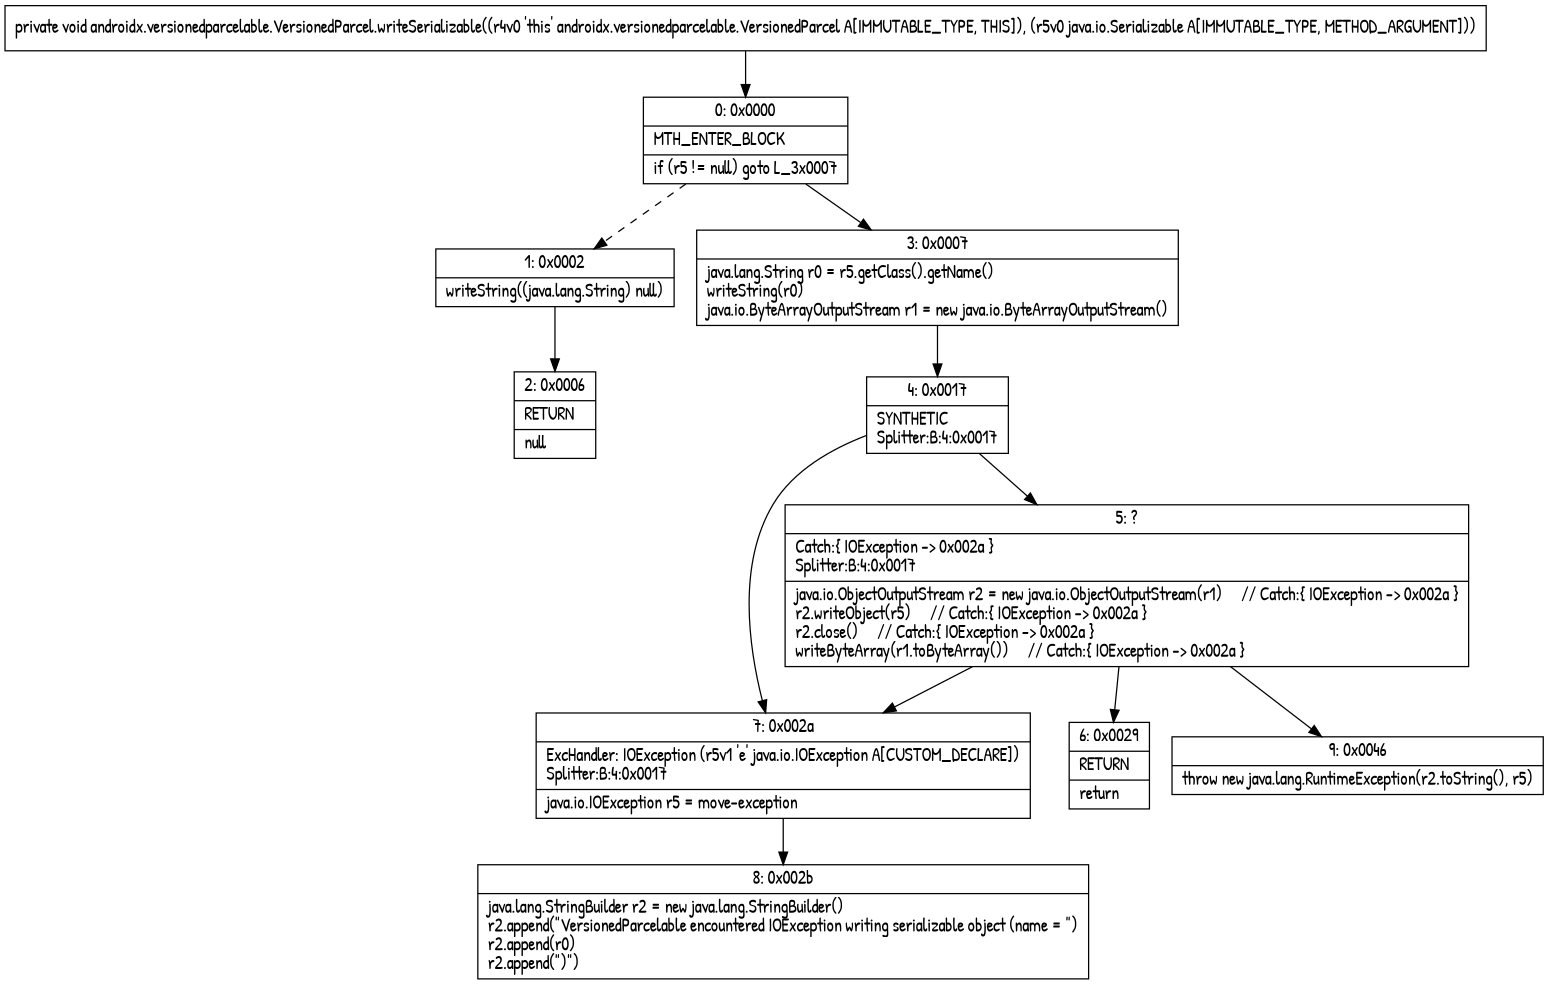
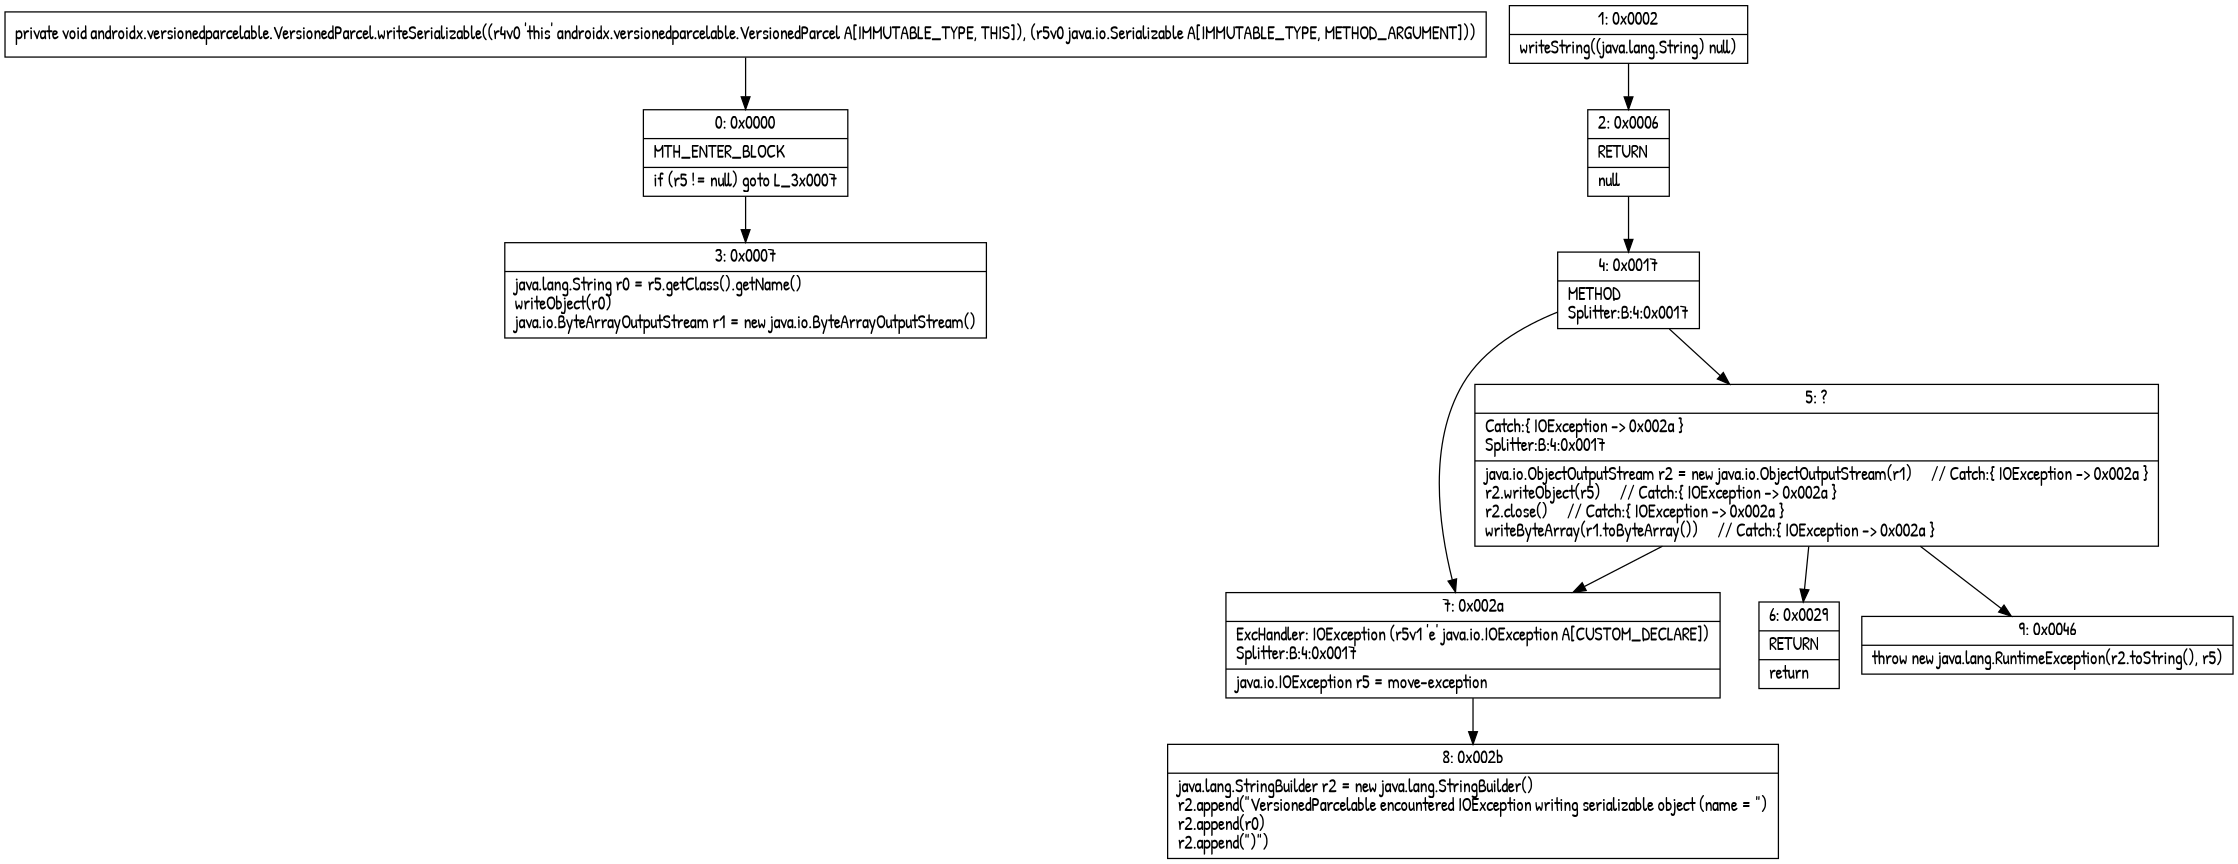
(645, 213) -> none
(756, 292) -> (564, 304)
(937, 345) -> (1629, 218)
(913, 420) -> (1595, 295)
